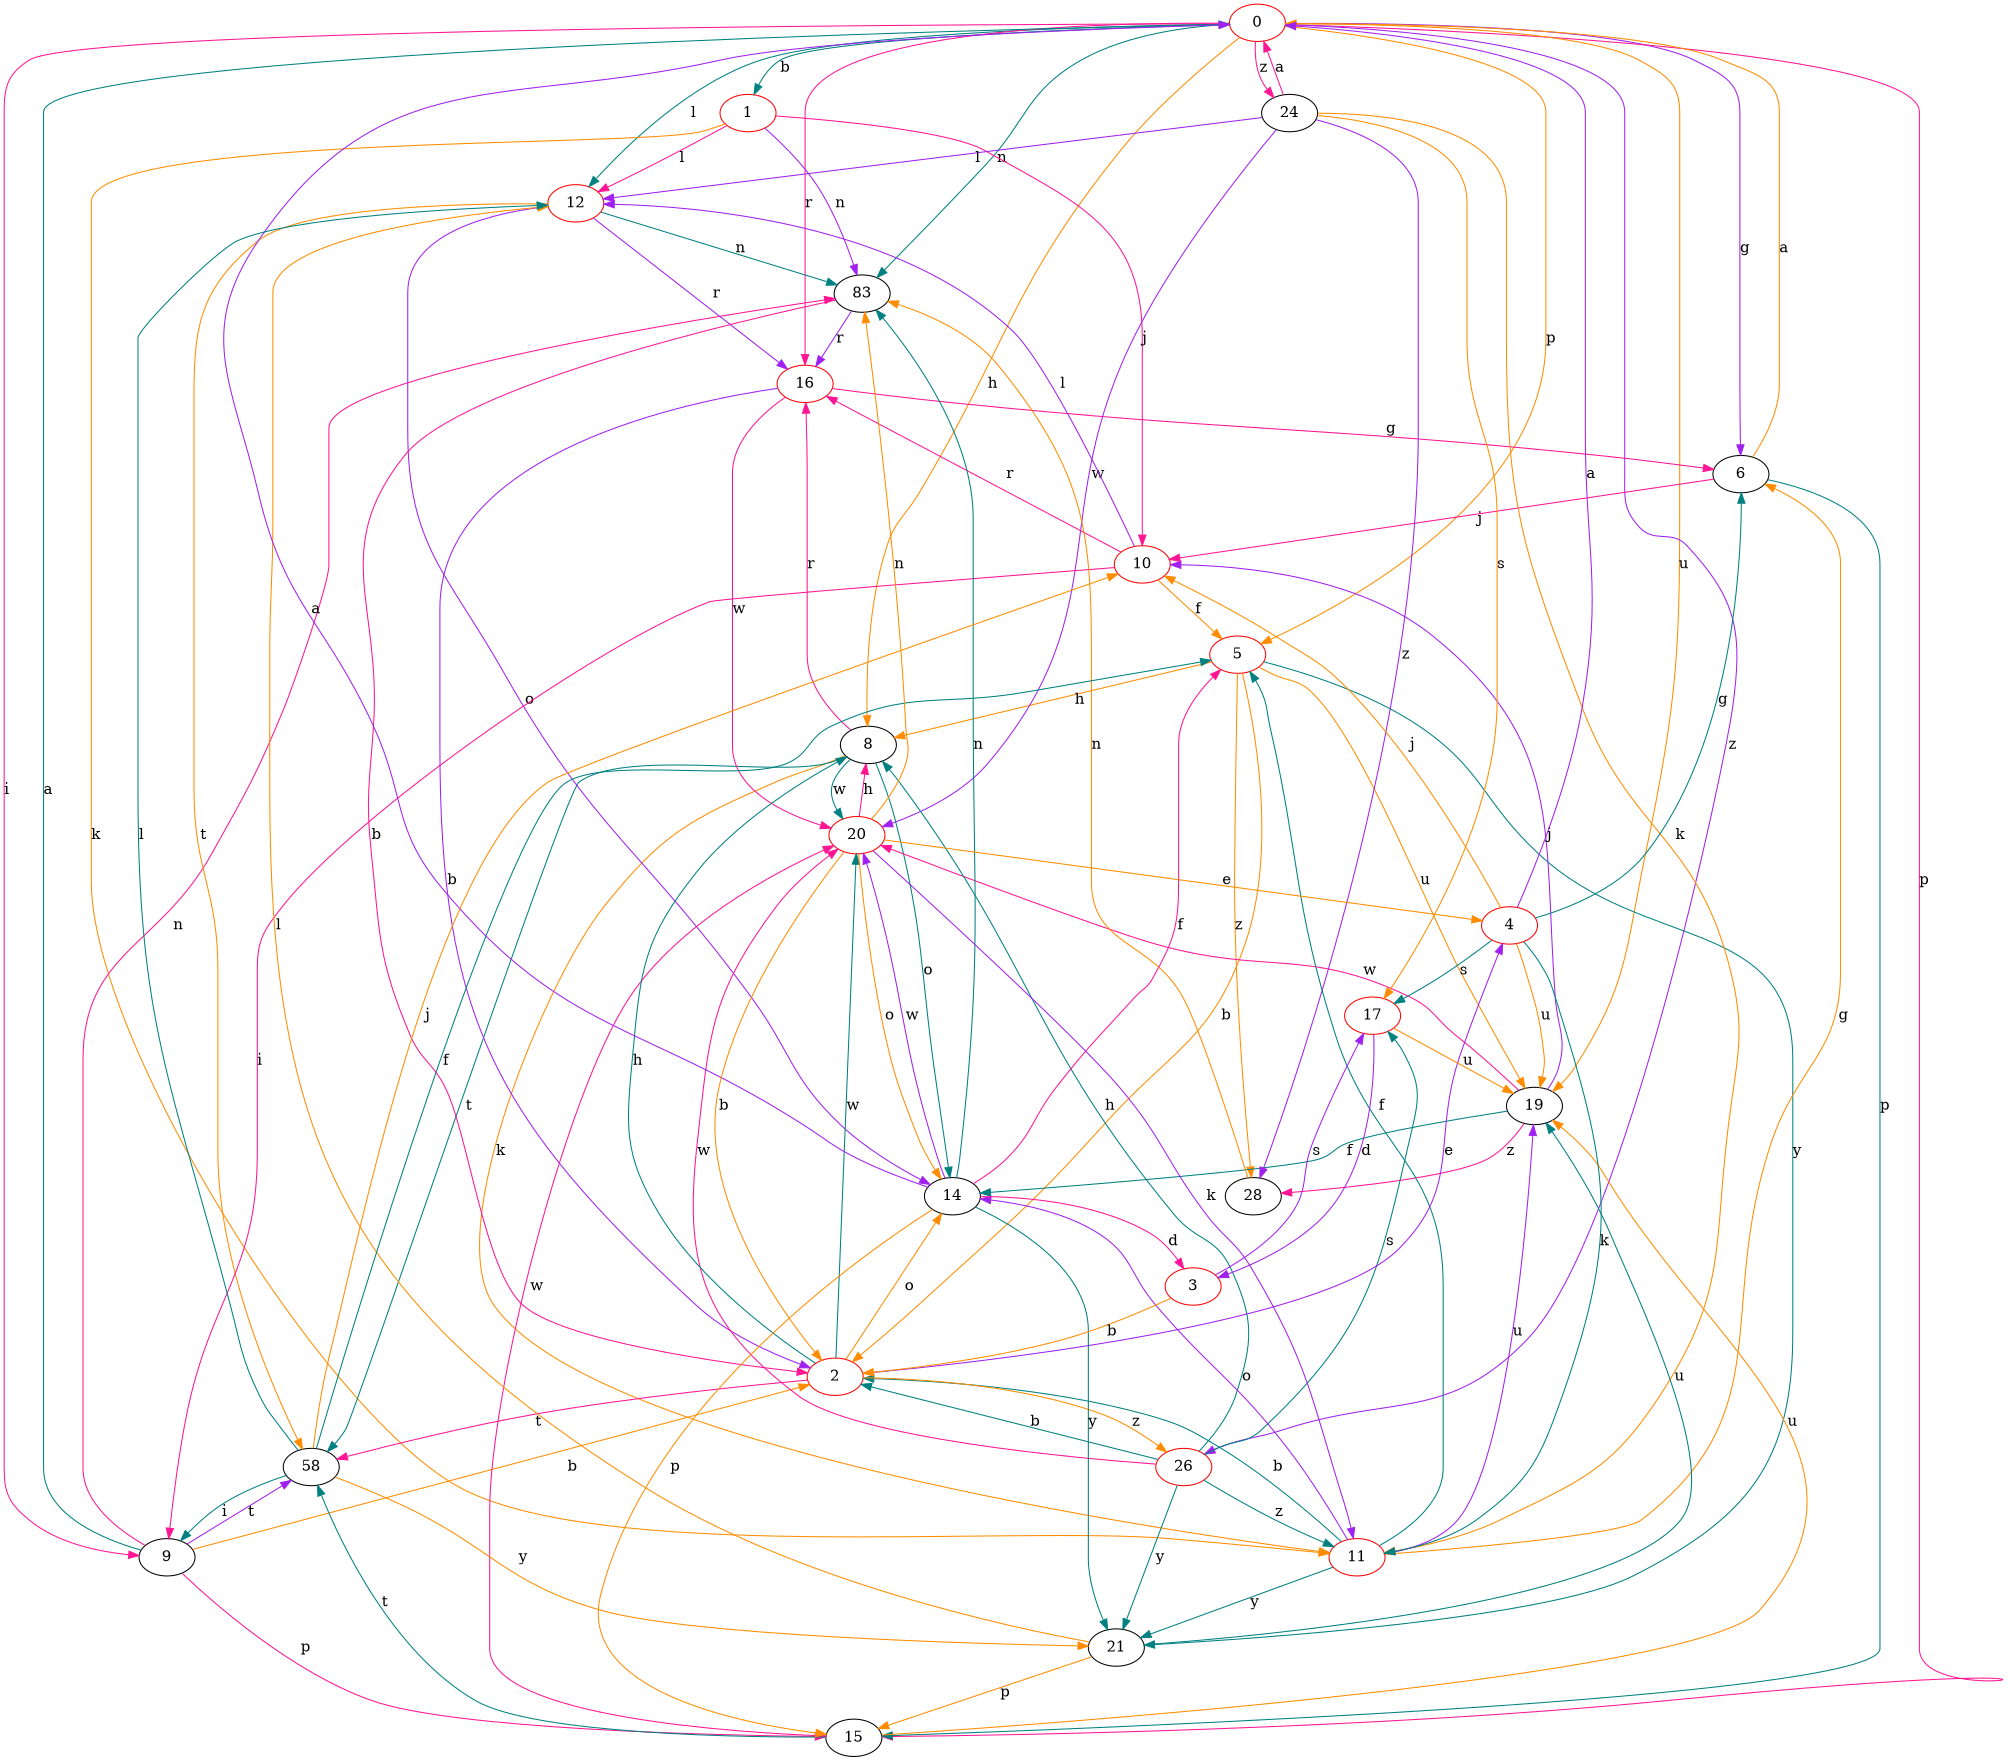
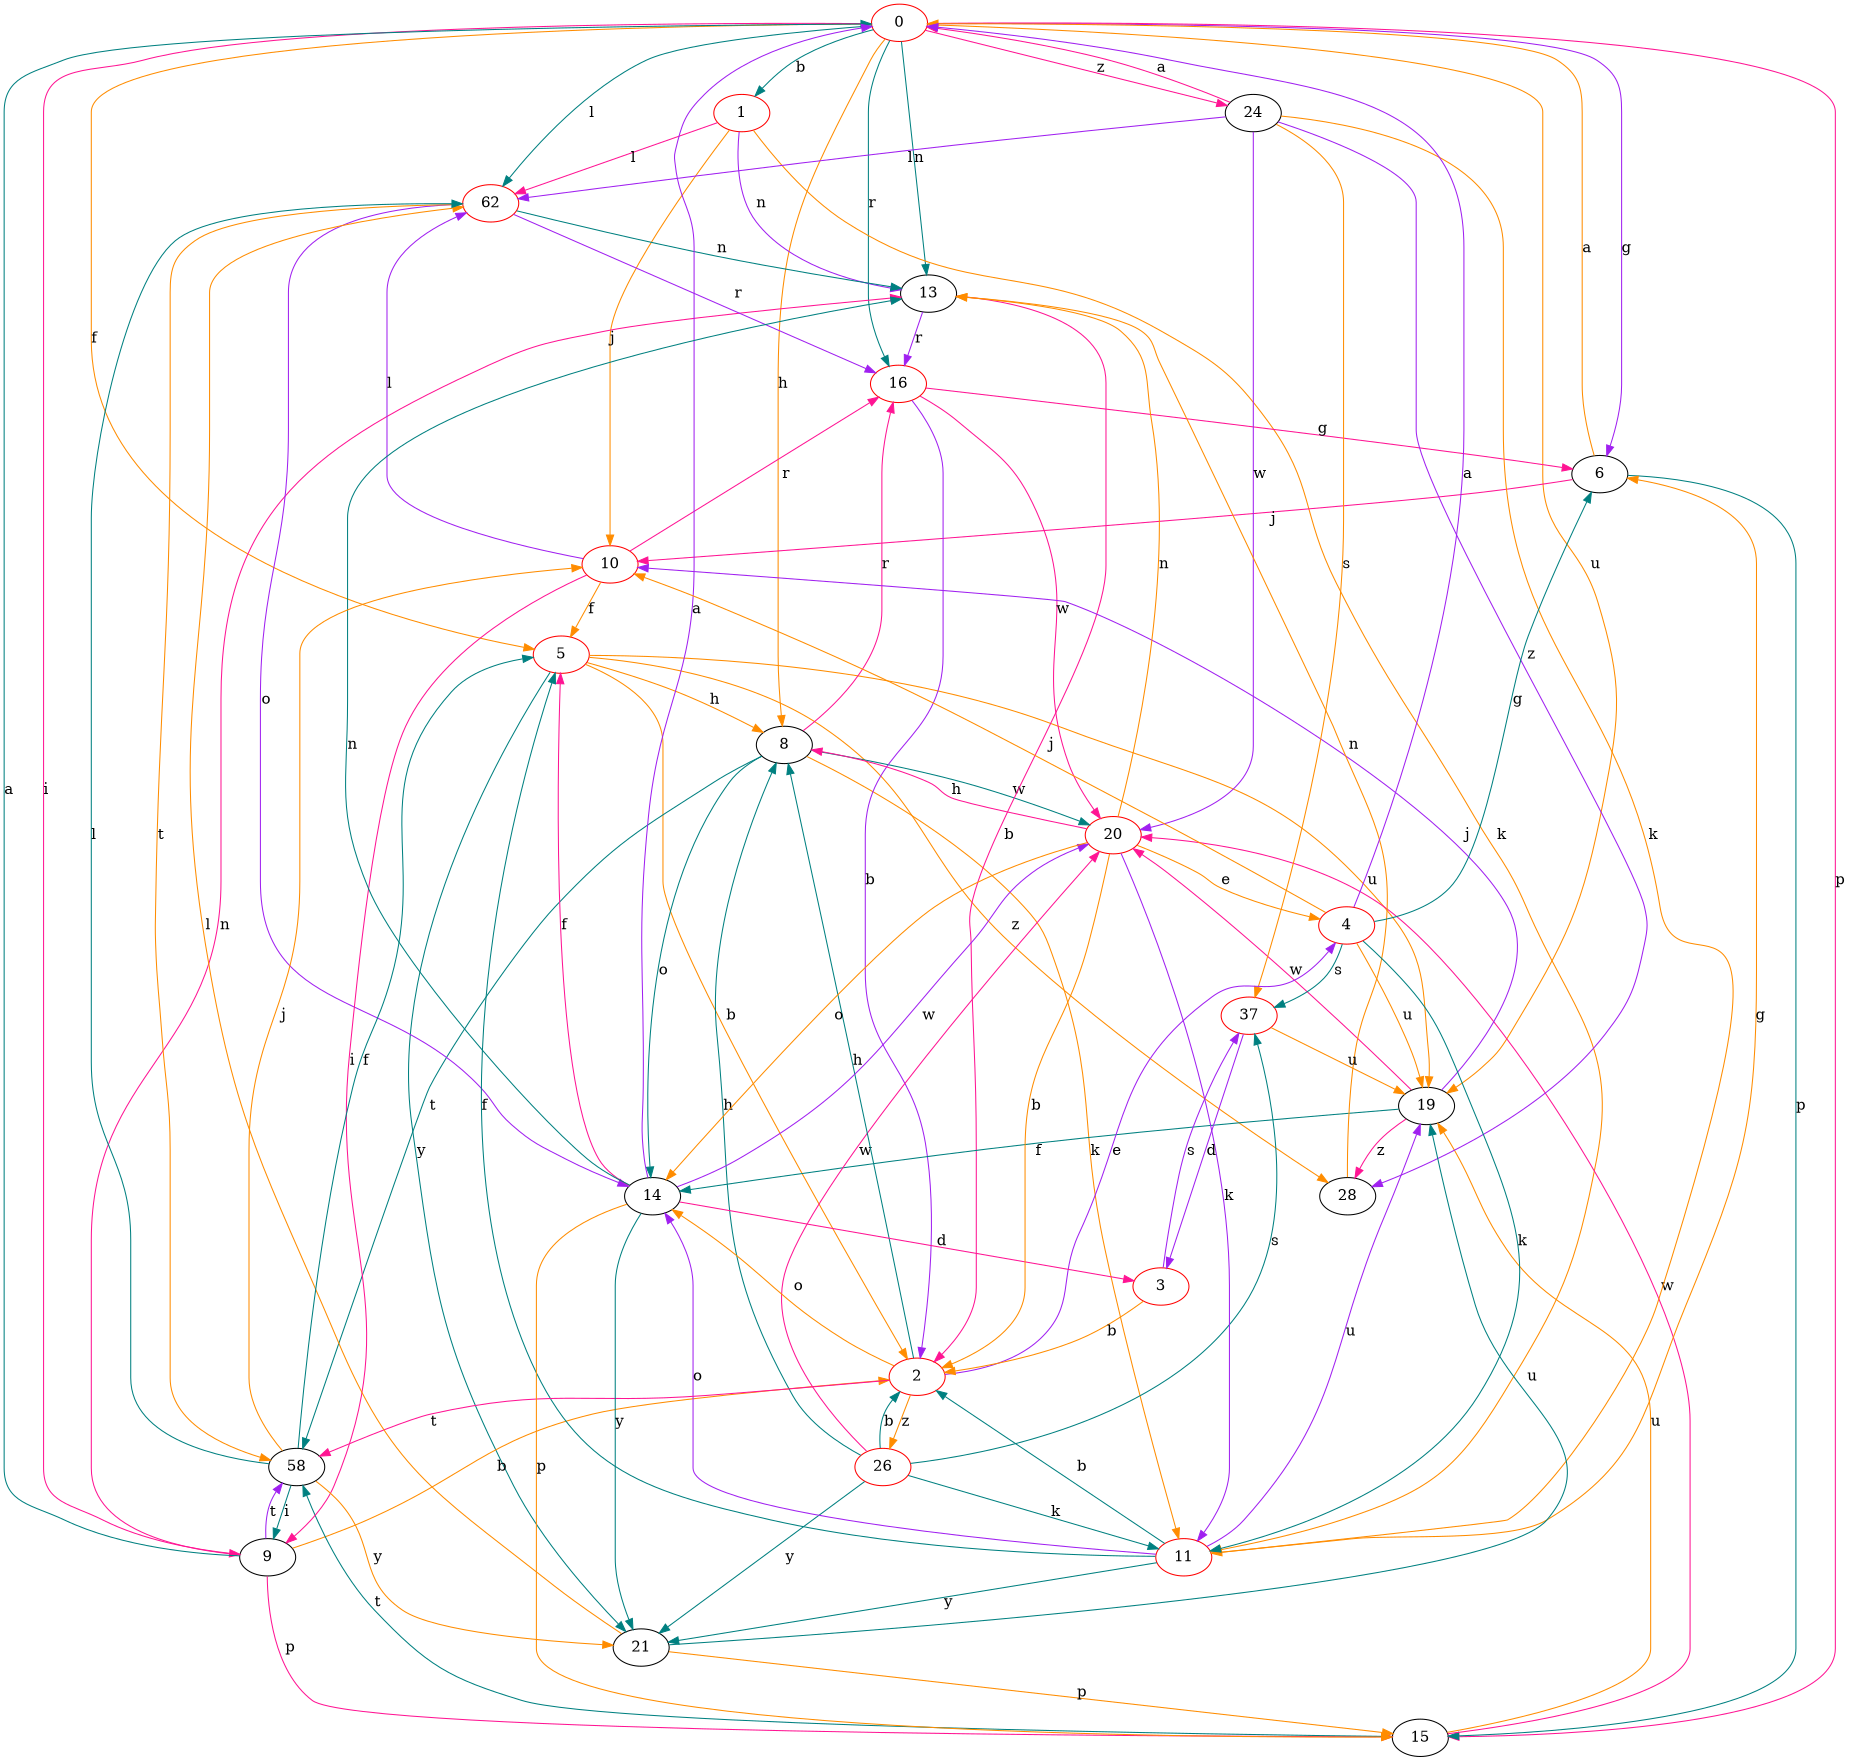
(885, 54) -> (868, 198)
(576, 203) -> (491, 203)
(1089, 215) -> (614, 316)
(862, 294) -> (929, 294)
(1551, 339) -> (94, 339)
(1733, 704) -> none
(1373, 1016) -> (1249, 1016)
(846, 1111) -> none
(1279, 1512) -> (1056, 1512)
